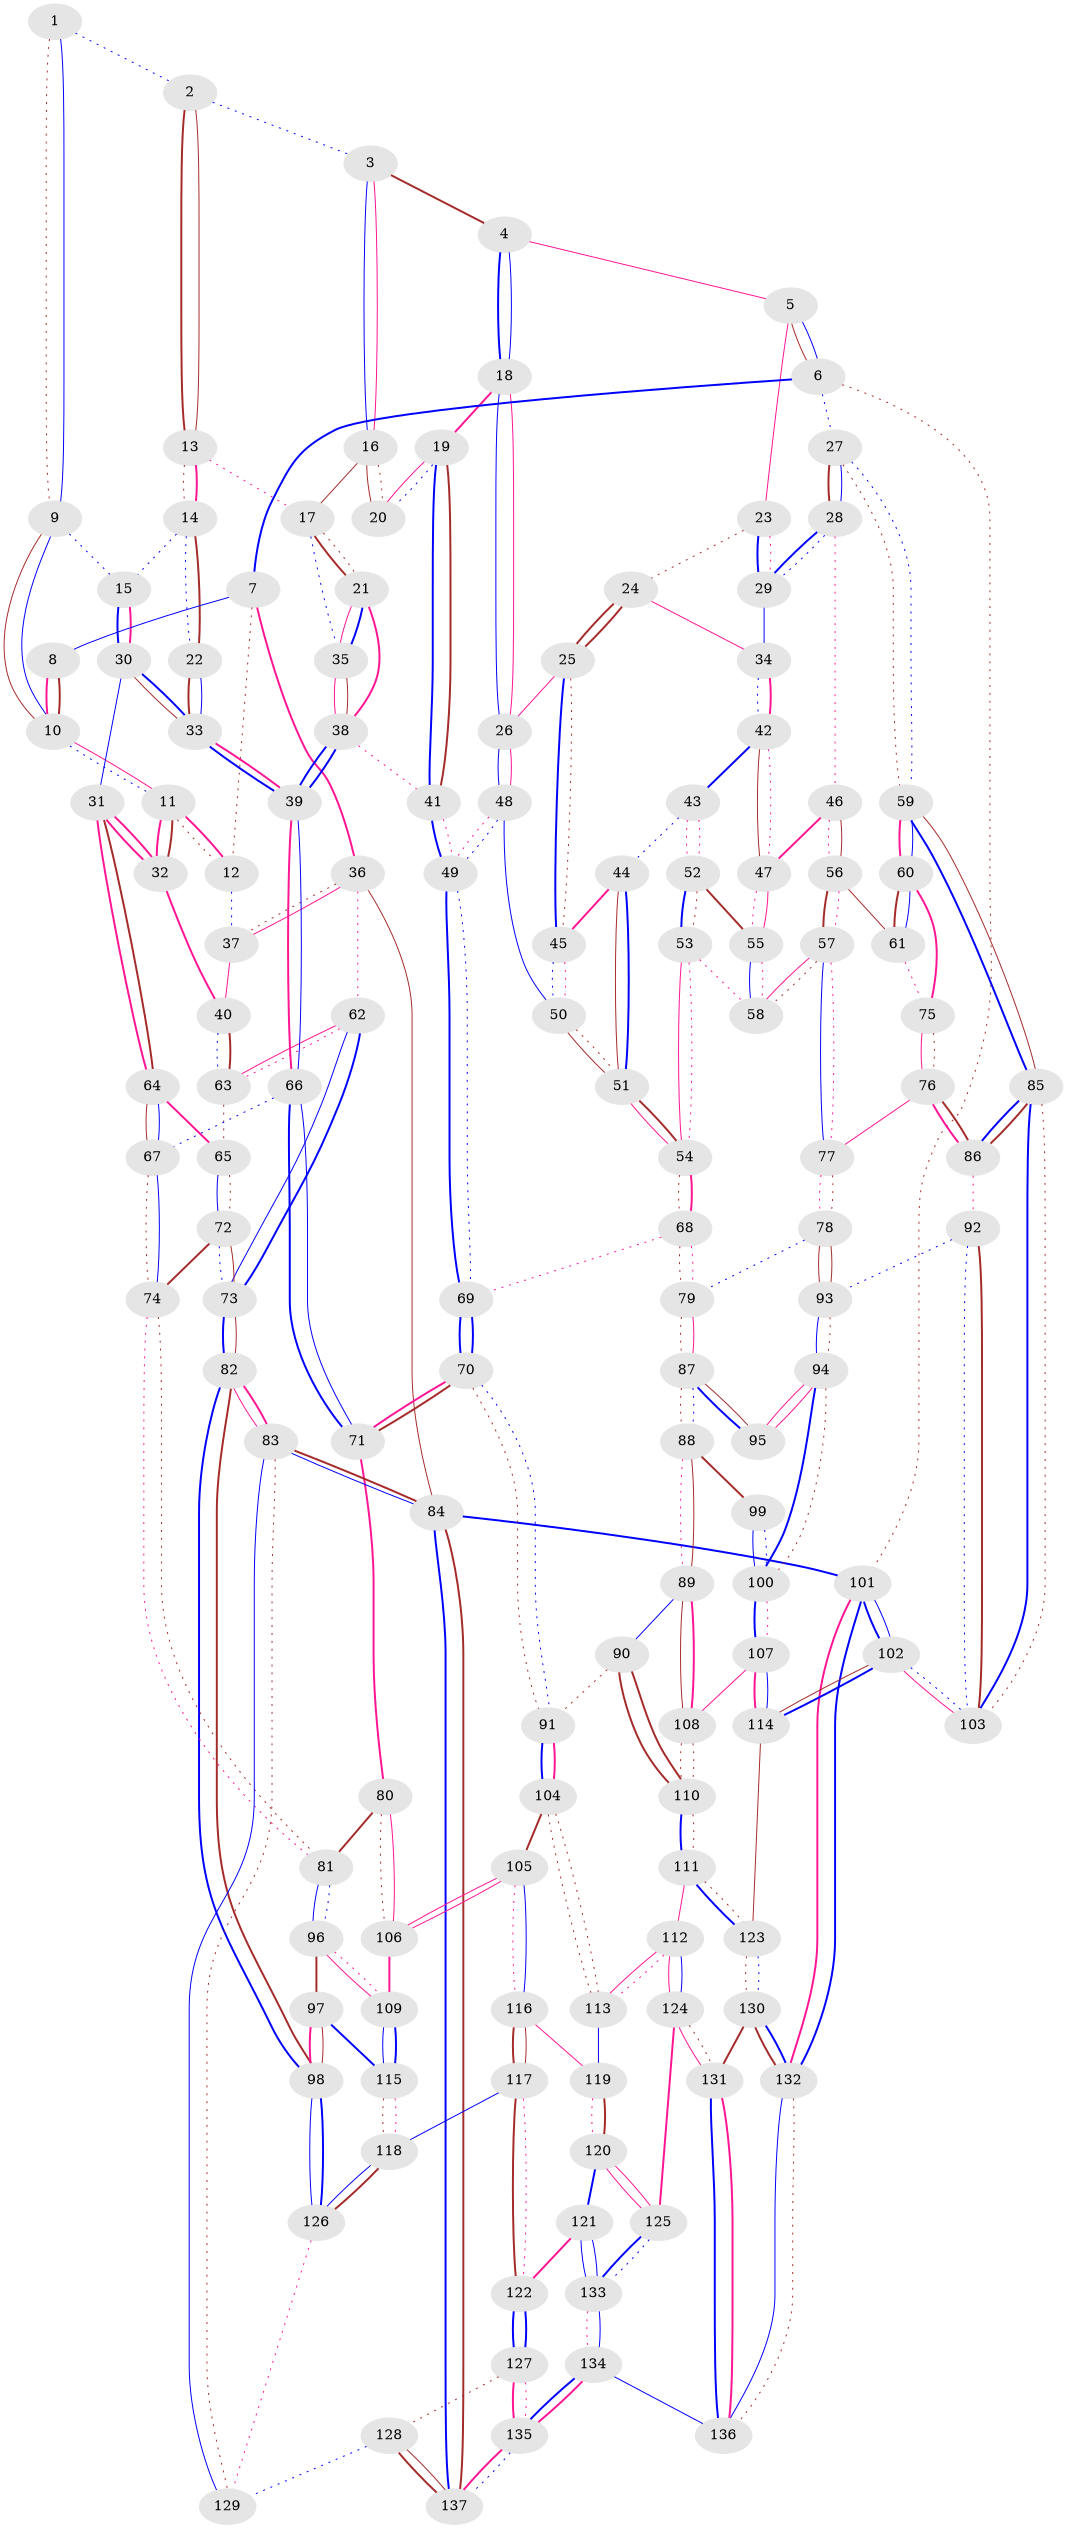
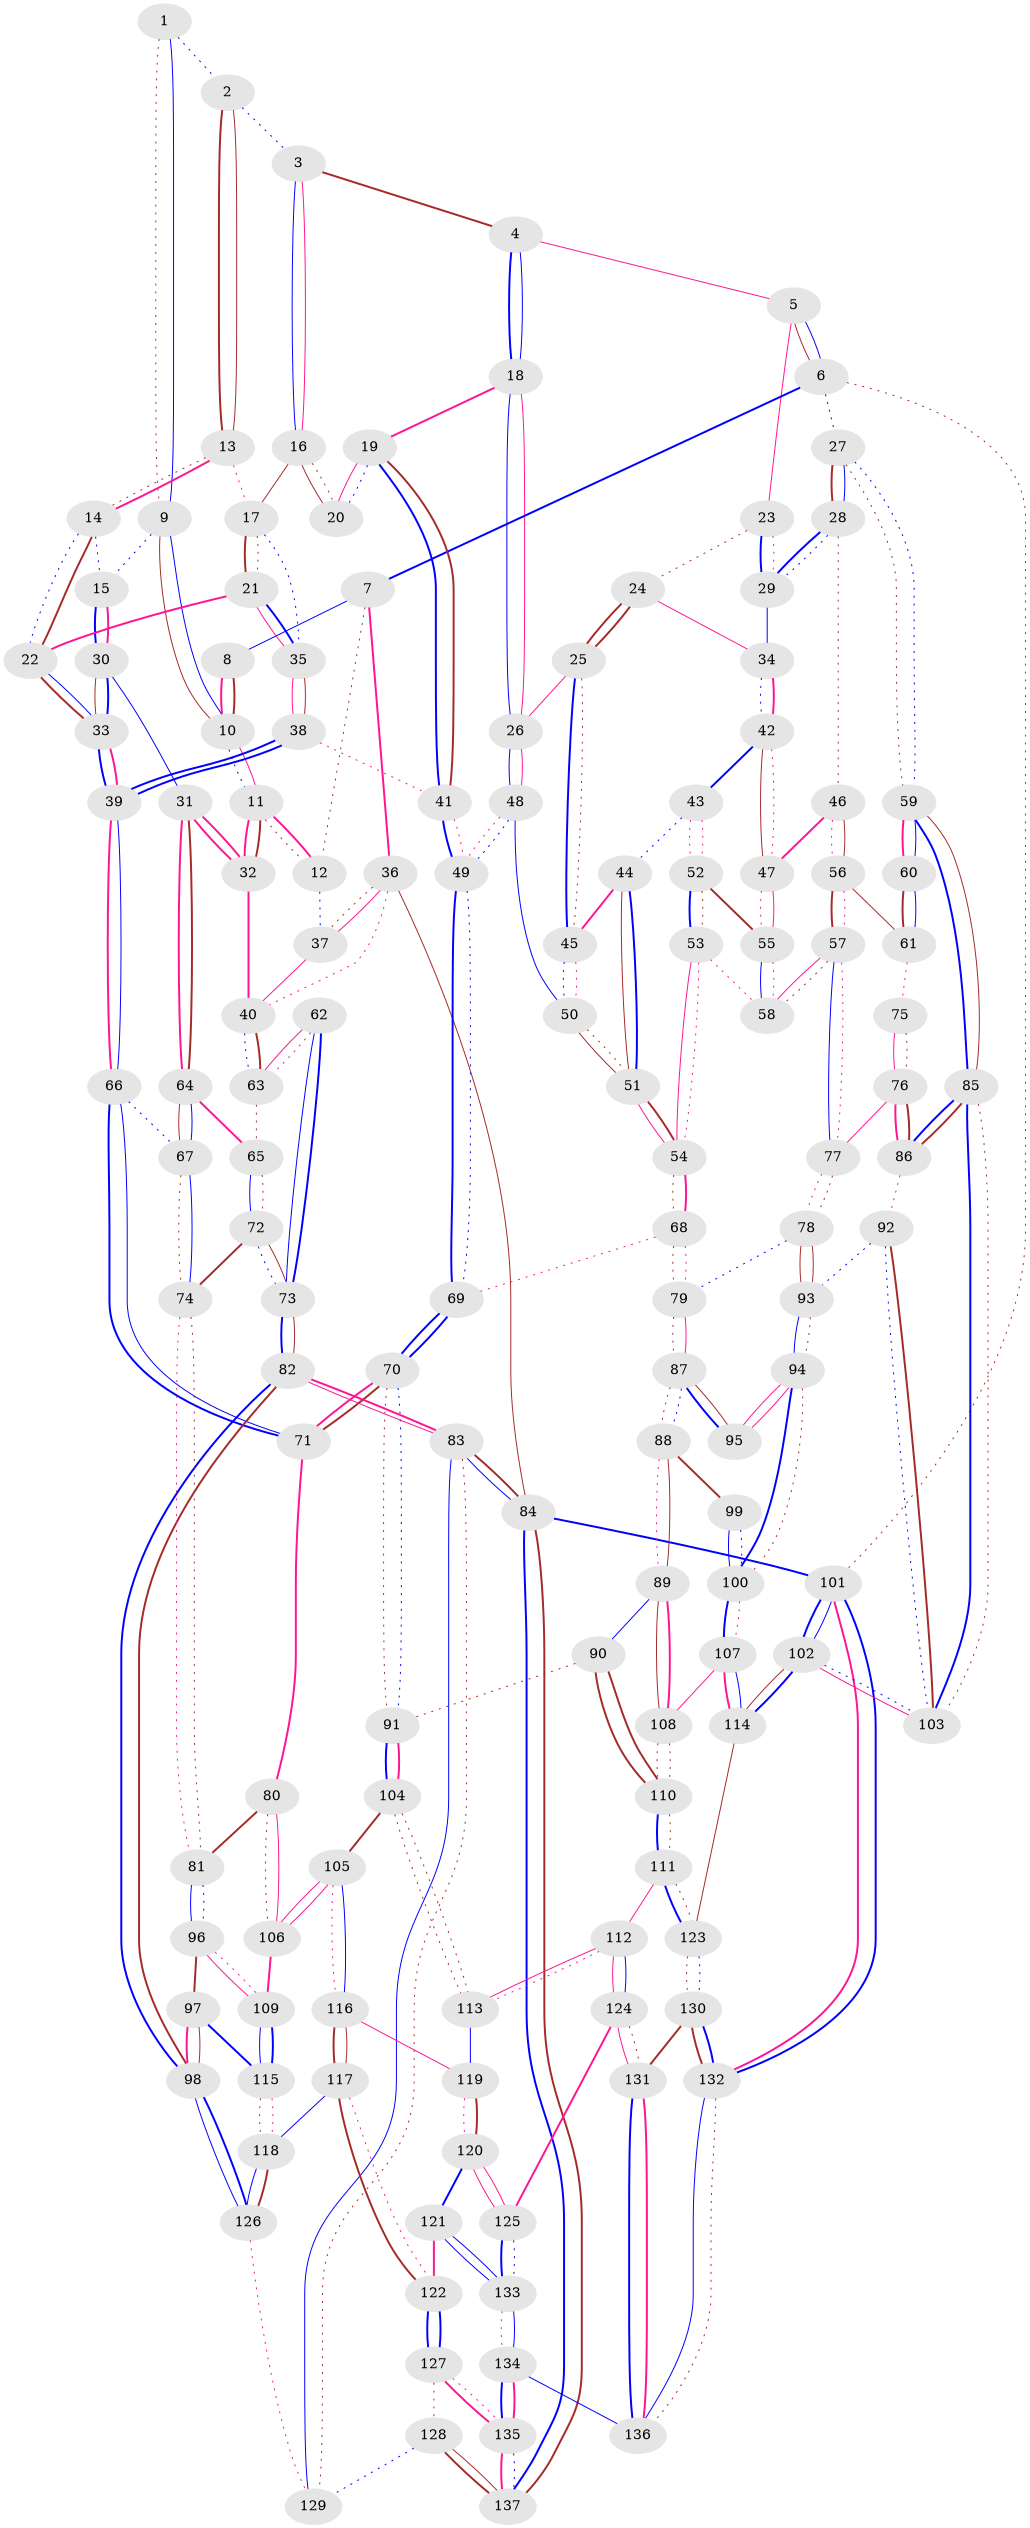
(835, 661) -> (838, 661)
(379, 664) -> (138, 619)
(936, 942) -> none
(358, 945) -> (348, 967)
